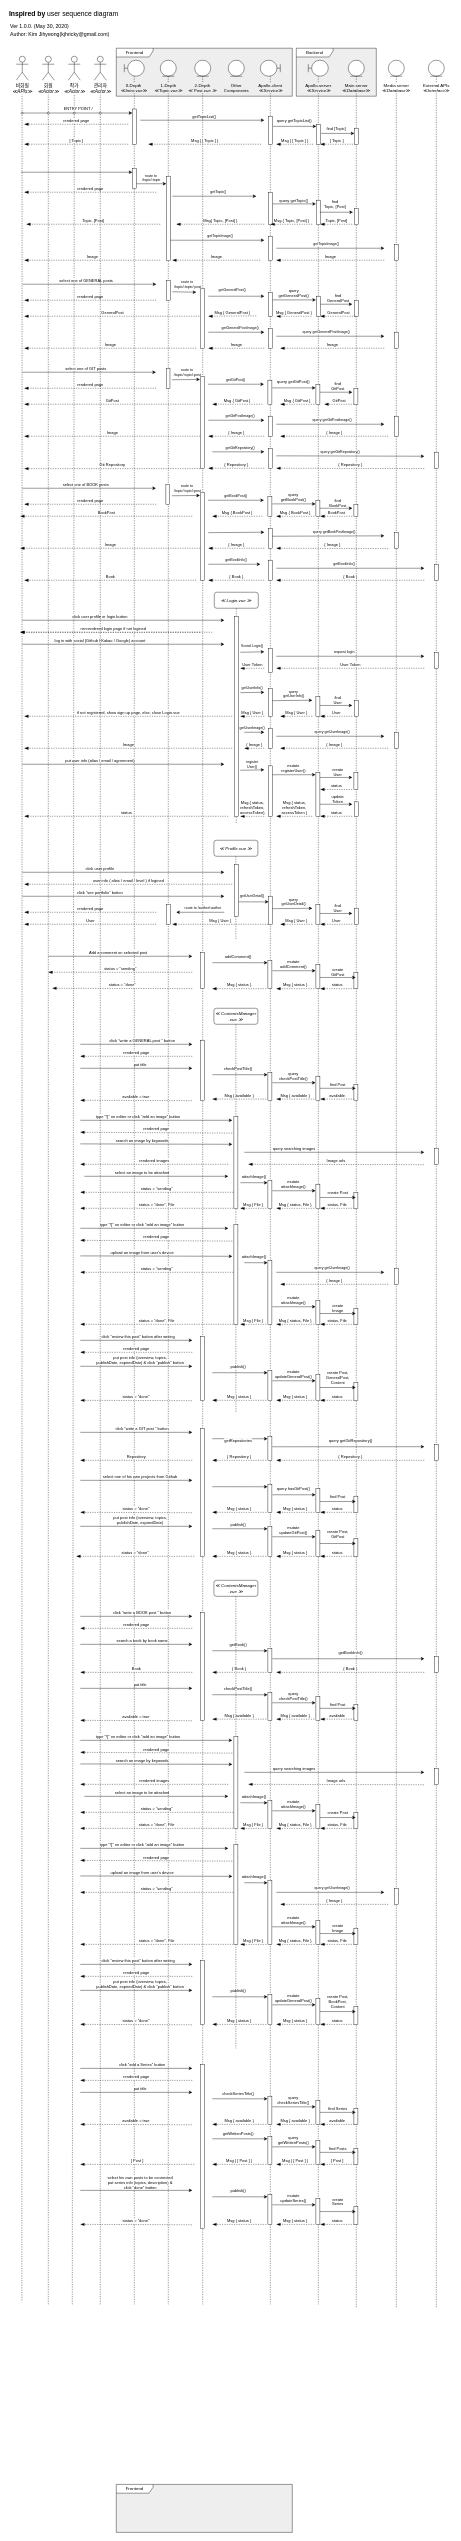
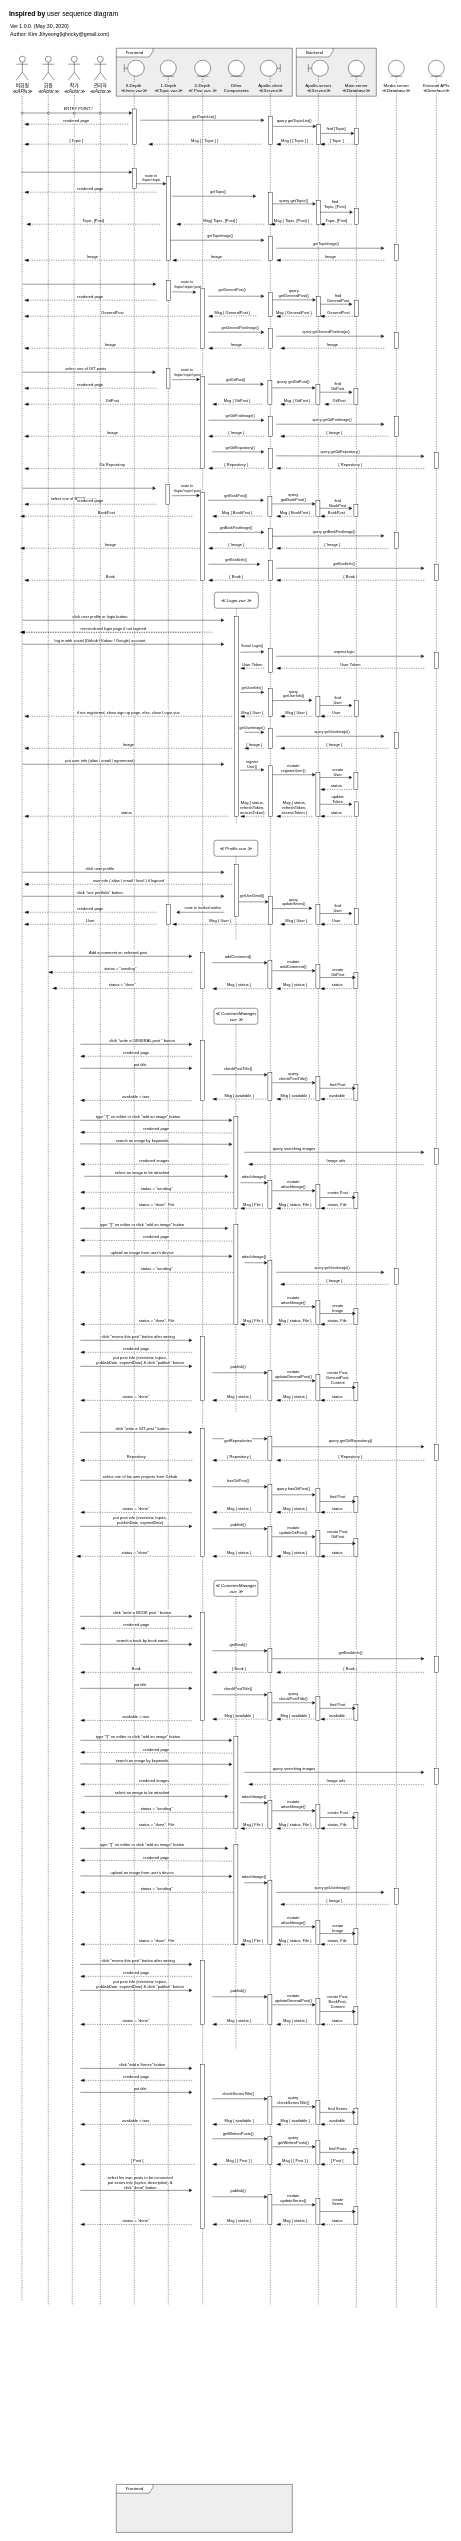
(86, 280) -> none
(86, 484) -> (74, 498)
none -> (236, 528)
(294, 904) -> (294, 904)
none -> (238, 1480)
